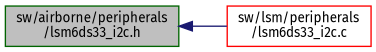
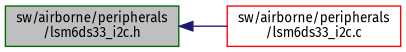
(299, 26) -> (314, 26)
